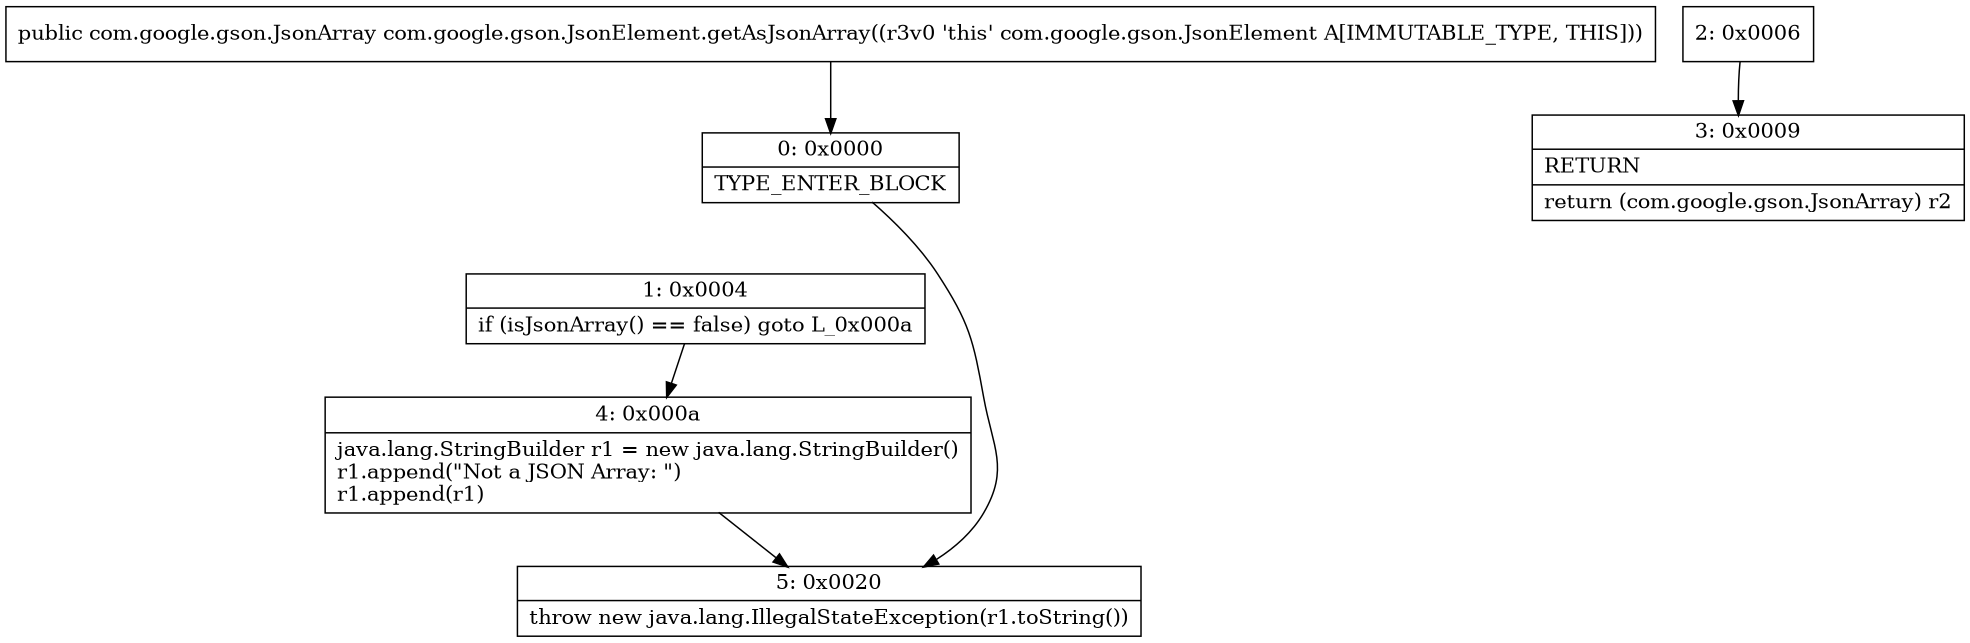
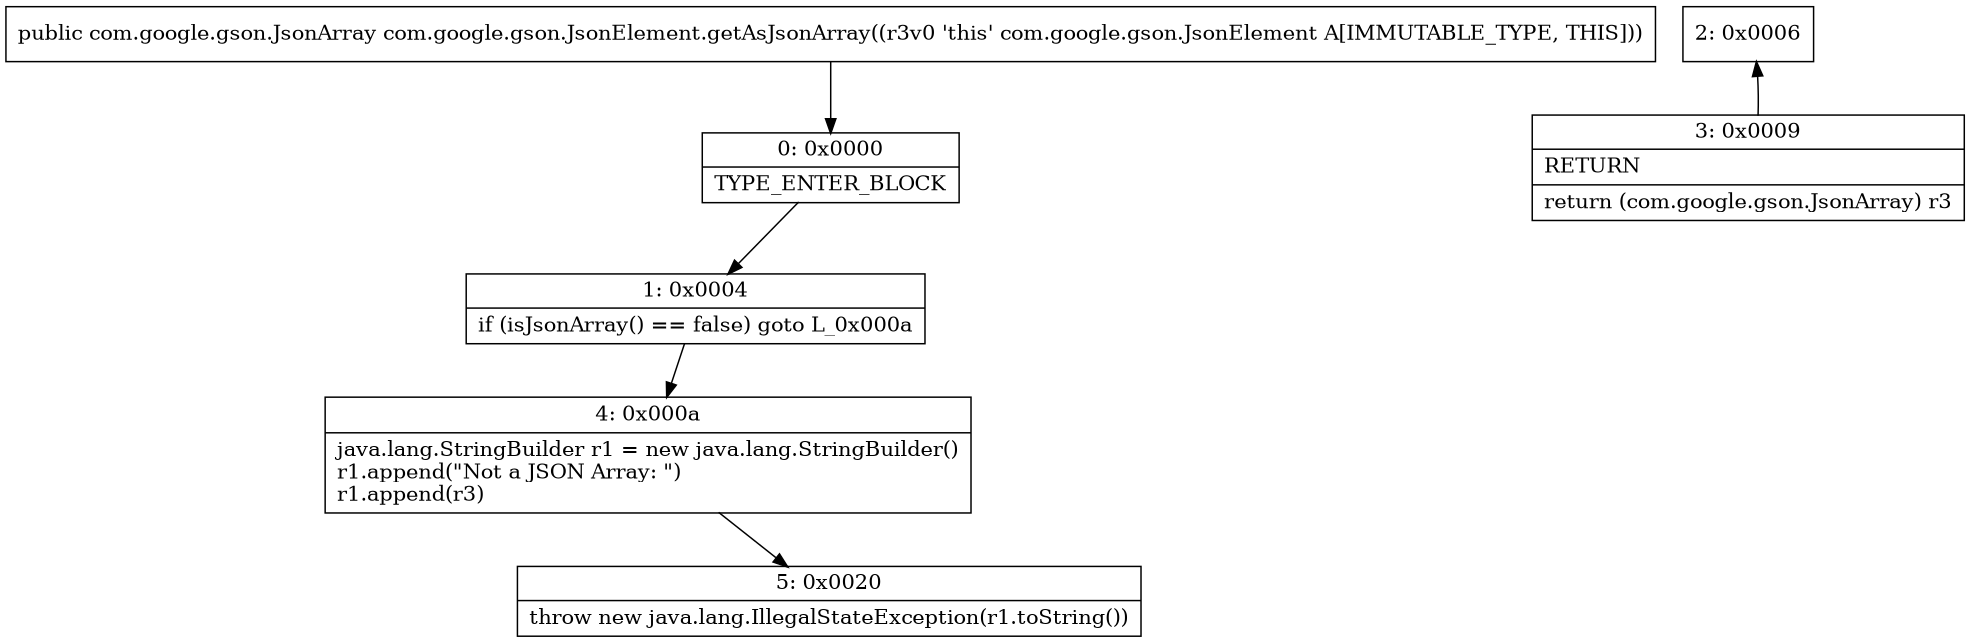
(1739, 81) -> (1758, 96)
(1748, 202) -> (1748, 202)
(980, 376) -> (769, 233)
(411, 494) -> (411, 494)
